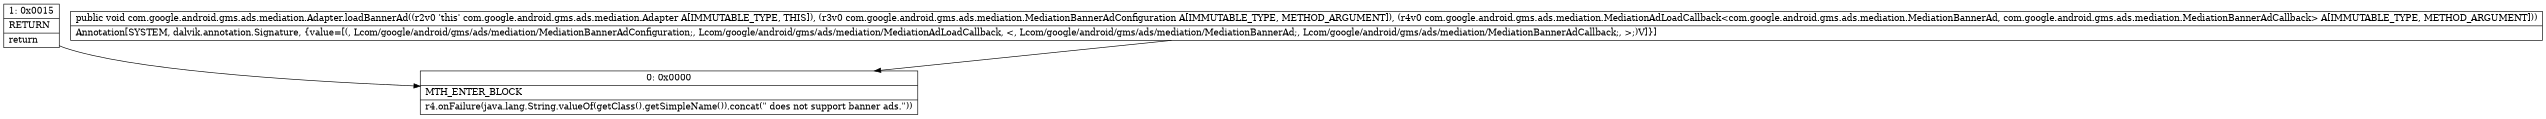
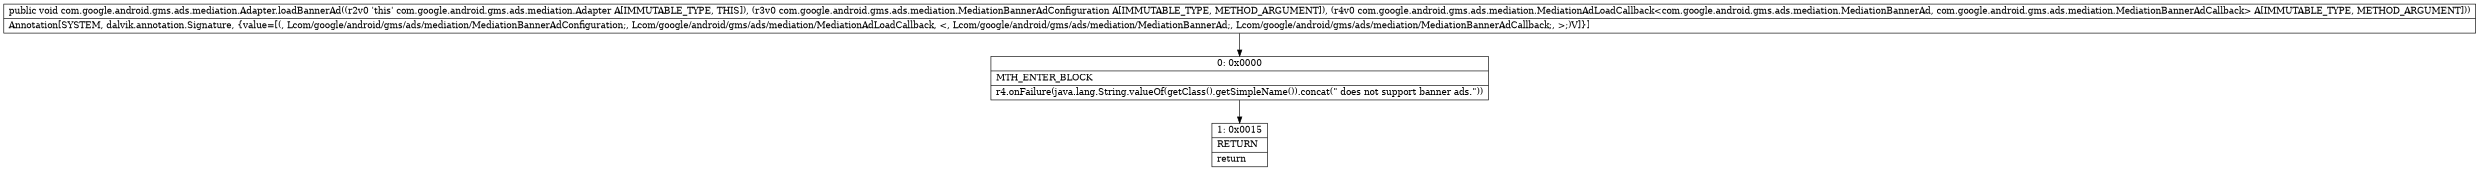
(235, 75) -> (1240, 108)
